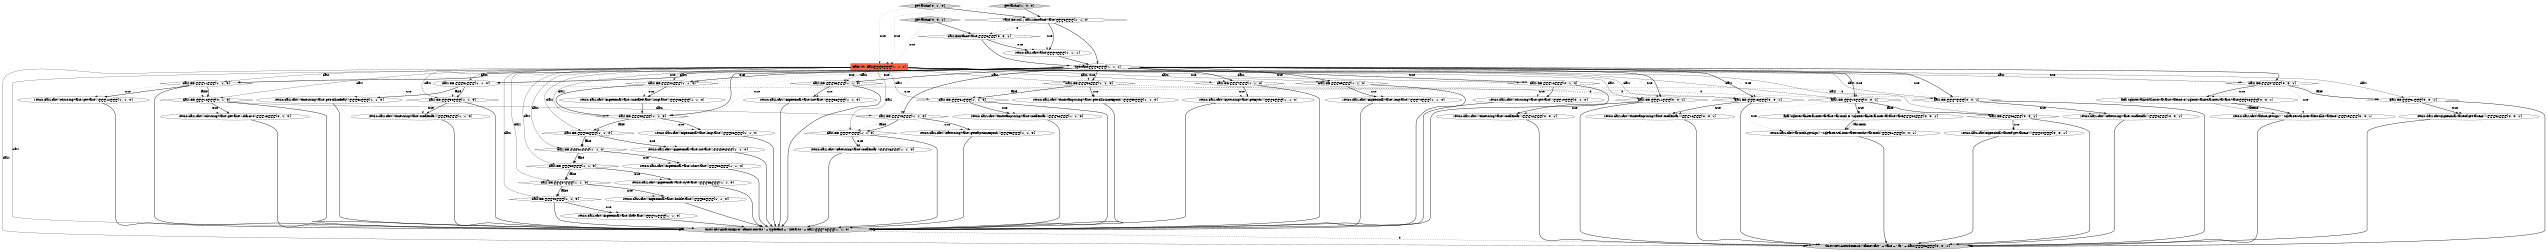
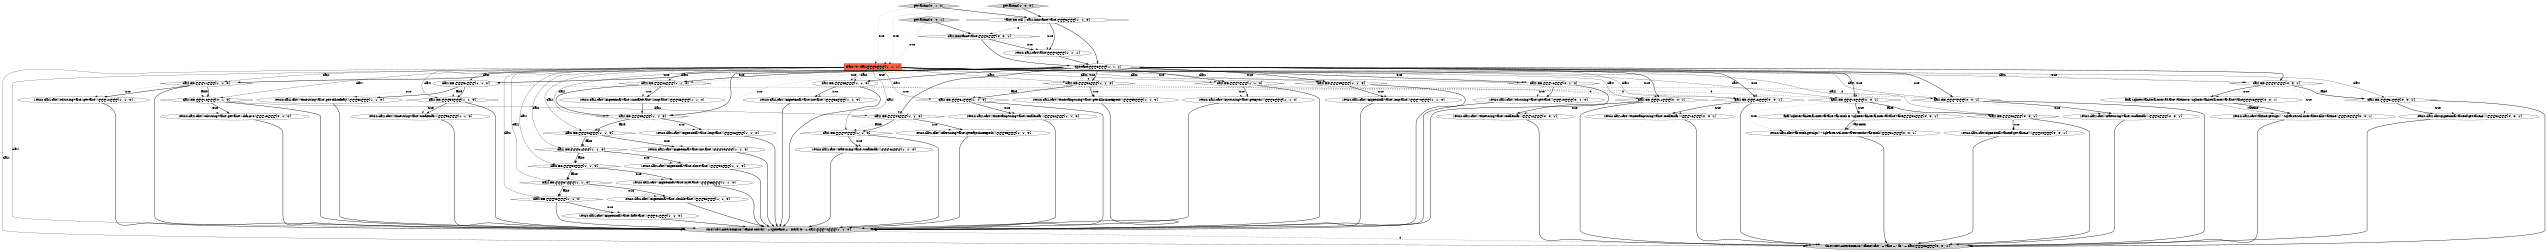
(836, 84) -> (845, 84)
